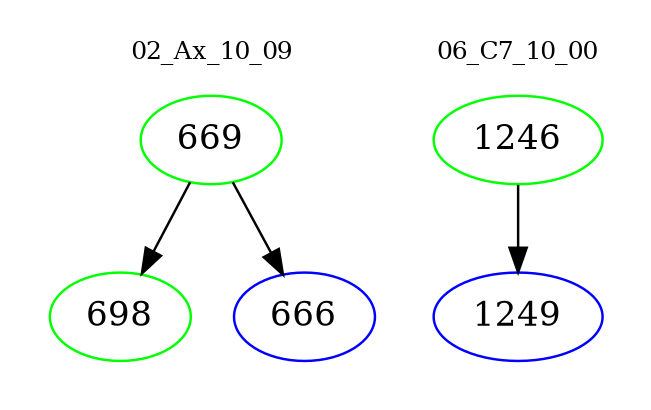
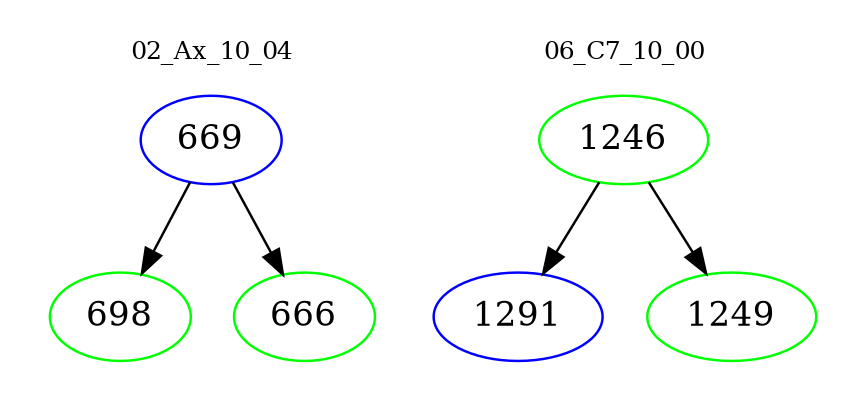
(212, 53) -> (212, 53)
(211, 140) -> (211, 140)
(304, 317) -> (304, 317)
(518, 317) -> (732, 317)
none -> (518, 317)
